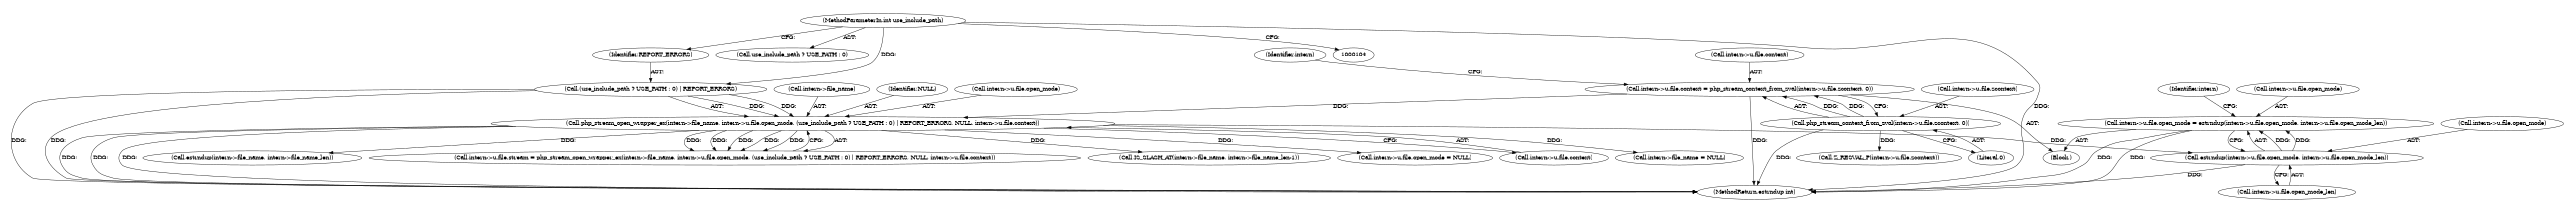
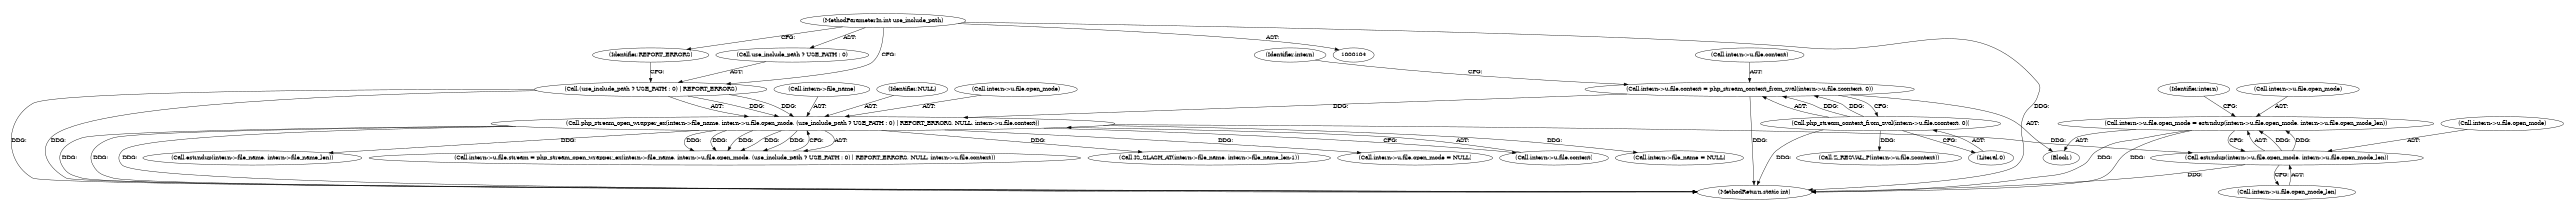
(1274, 38) -> (1274, 38)
(890, 55) -> (890, 55)
(658, 72) -> (658, 72)
none -> (724, 72)
(1978, 89) -> none
(1754, 192) -> (1754, 192)
